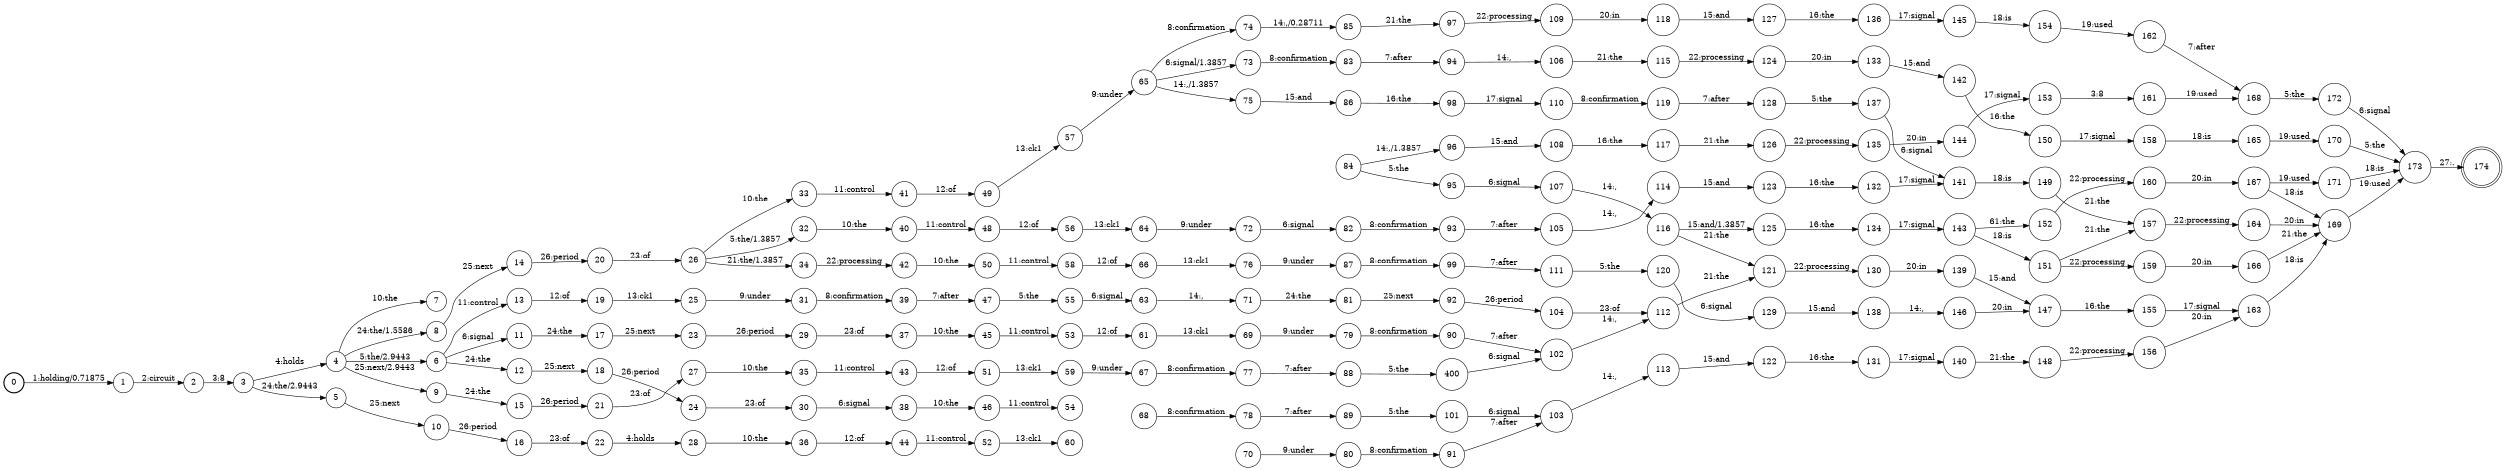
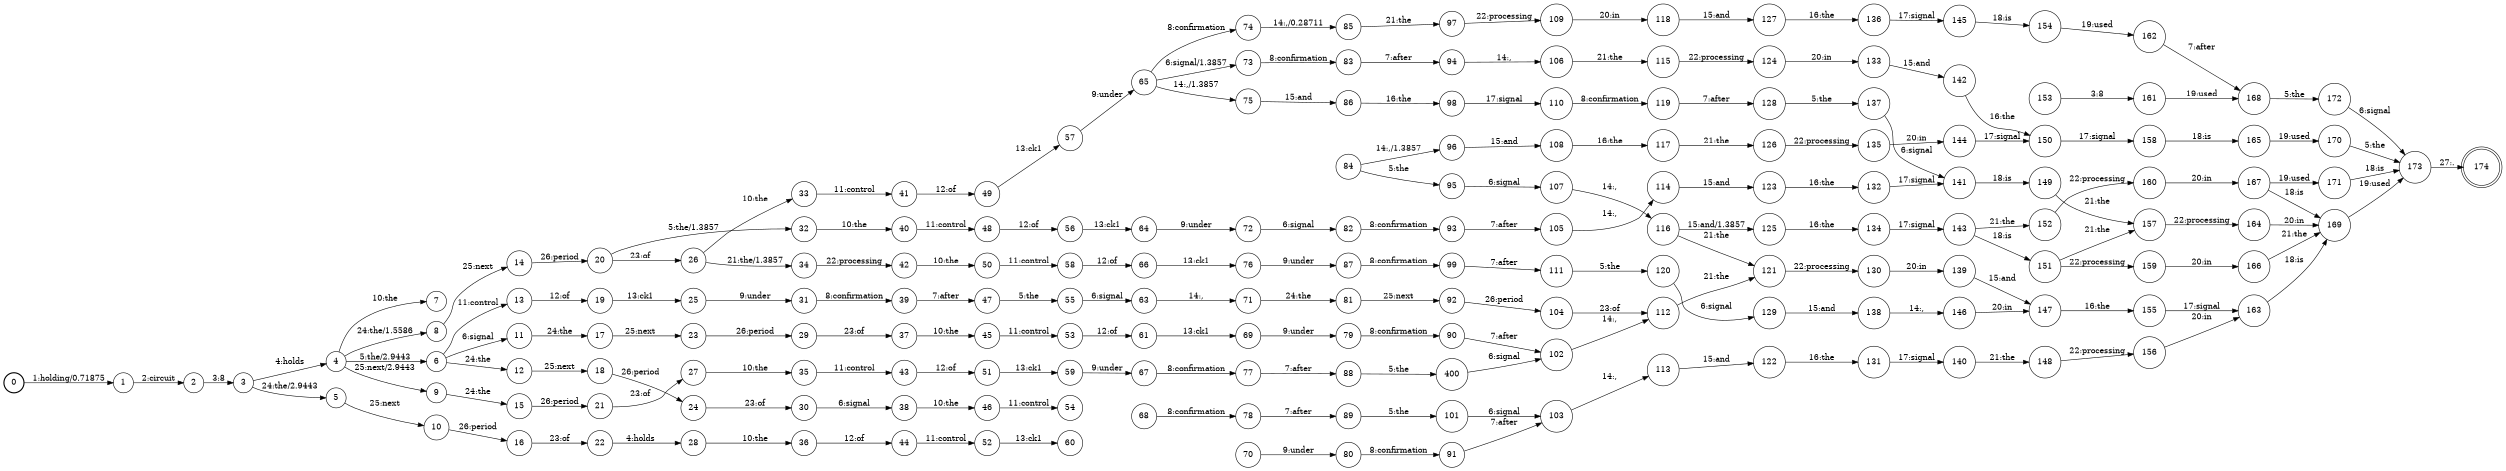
(1992, 107) -> (1999, 141)
(2002, 222) -> (2002, 222)
(748, 252) -> (697, 234)
